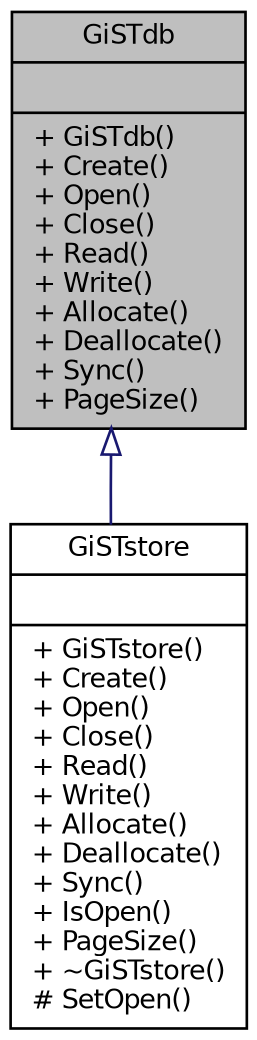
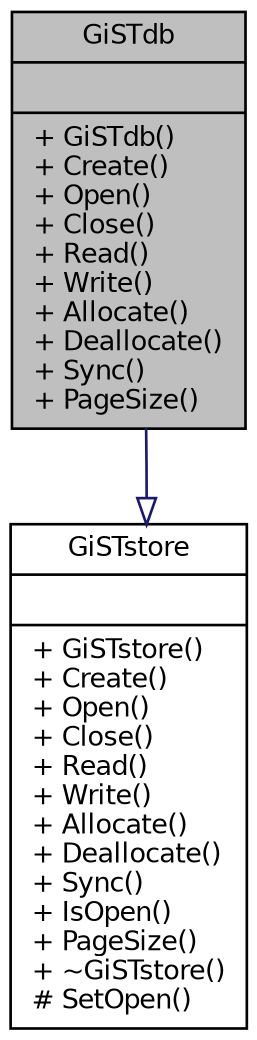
(111, 490) -> (147, 463)
